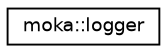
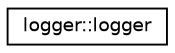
(83, 27) -> (87, 27)
